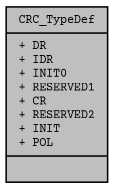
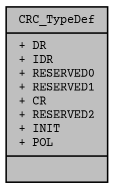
(43, 73) -> (57, 73)
